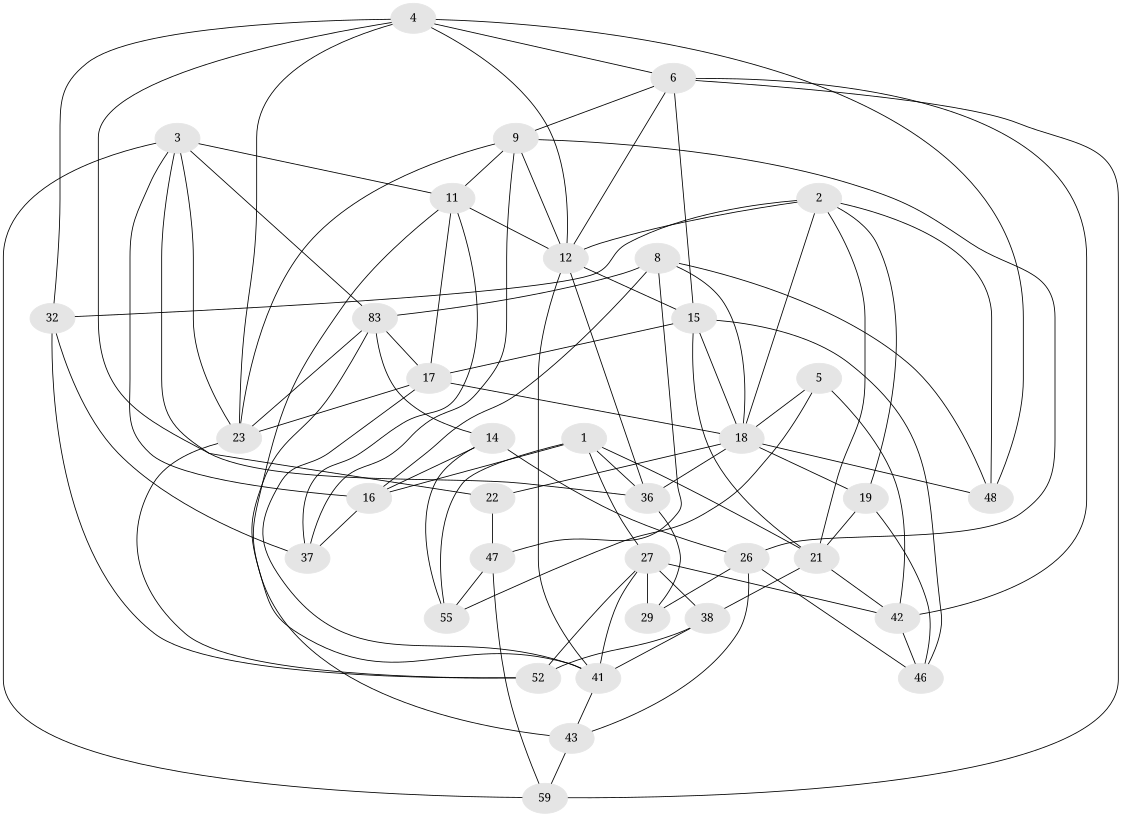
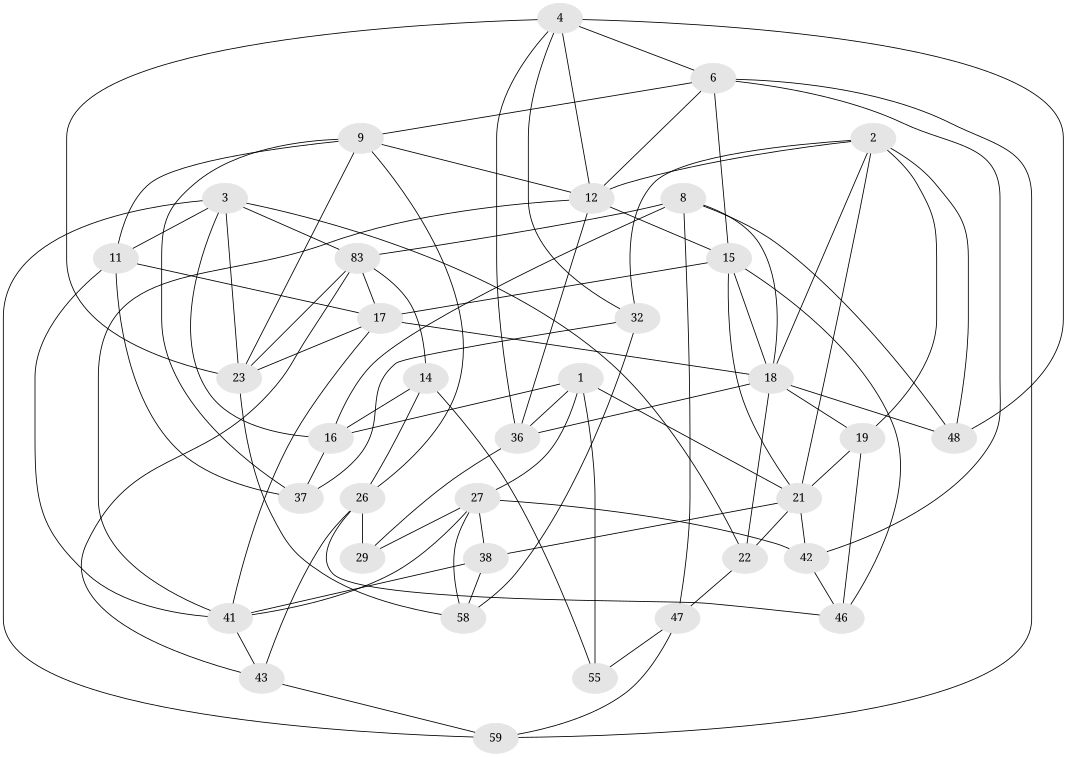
(513, 230) -> none
(819, 378) -> none
none -> (772, 528)
(538, 678) -> (463, 618)
